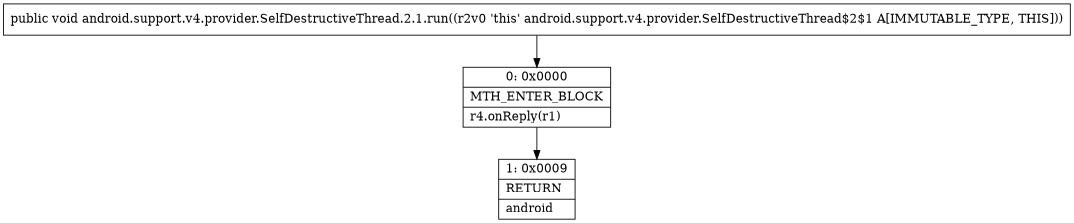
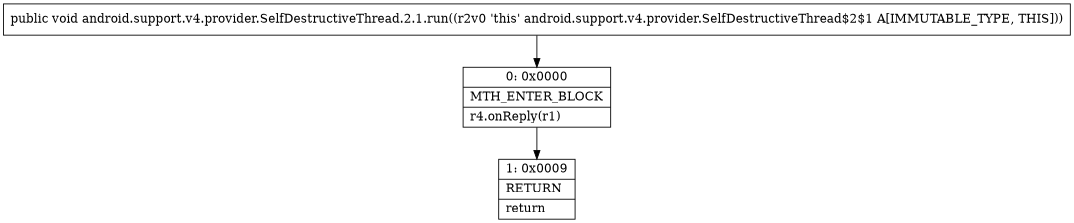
(530, 209) -> (526, 209)
